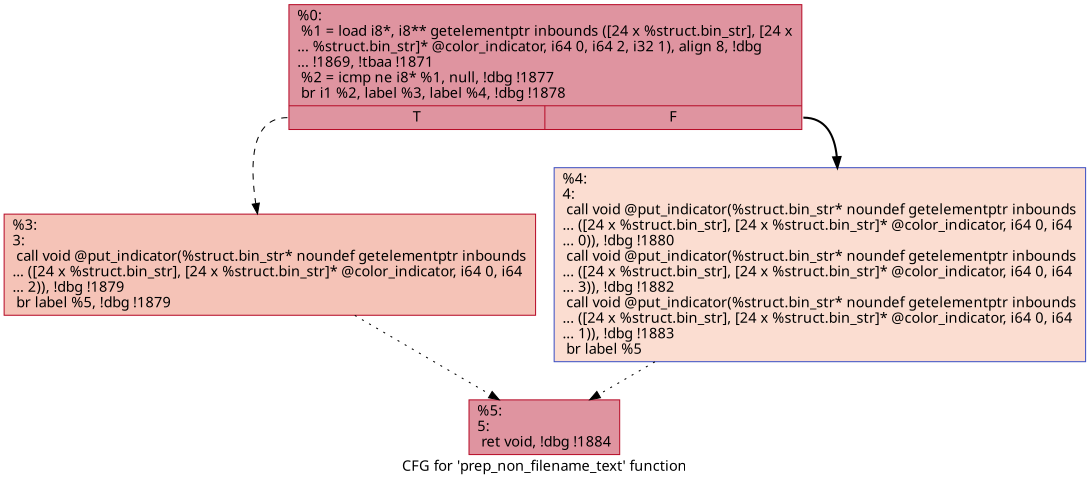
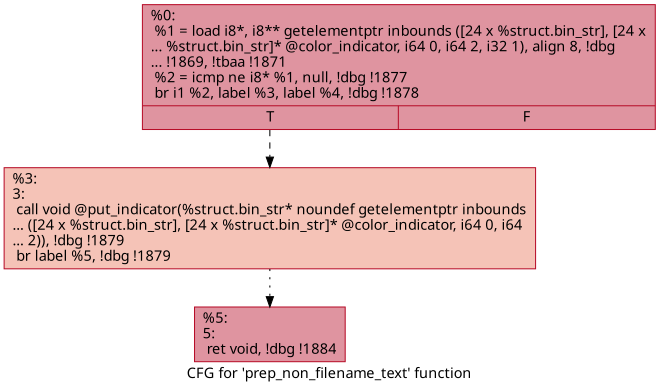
(820, 265) -> none
